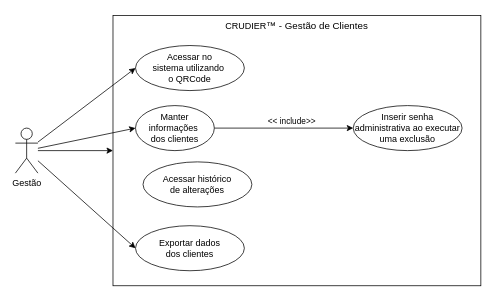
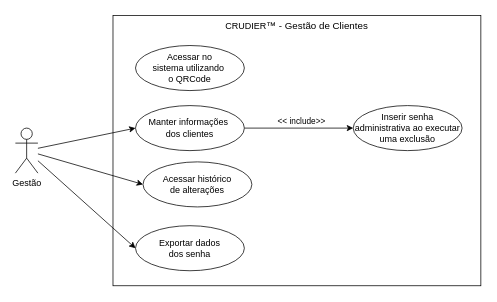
(84, 107) -> none
(175, 128) -> (190, 128)
(73, 150) -> (88, 168)
(190, 248) -> (190, 248)
